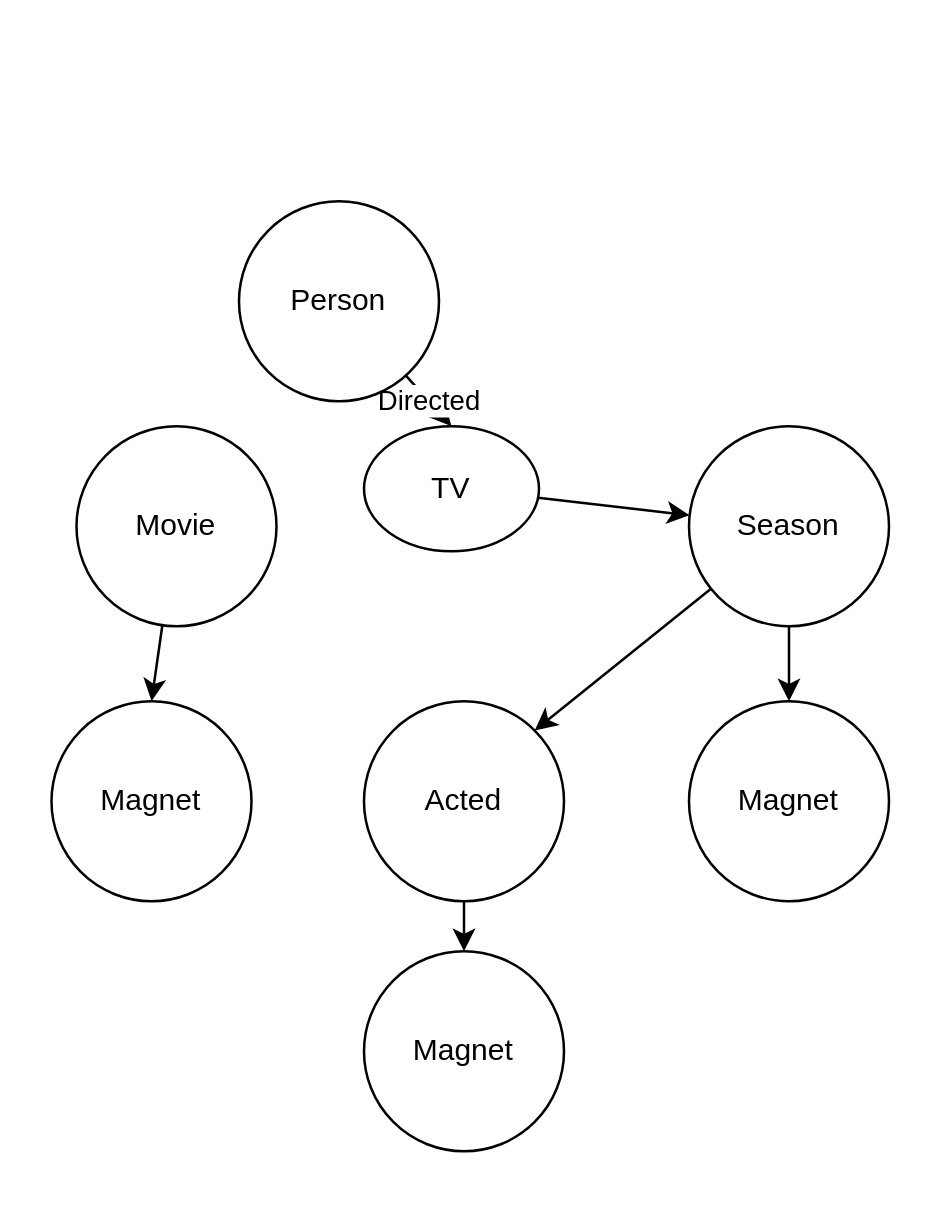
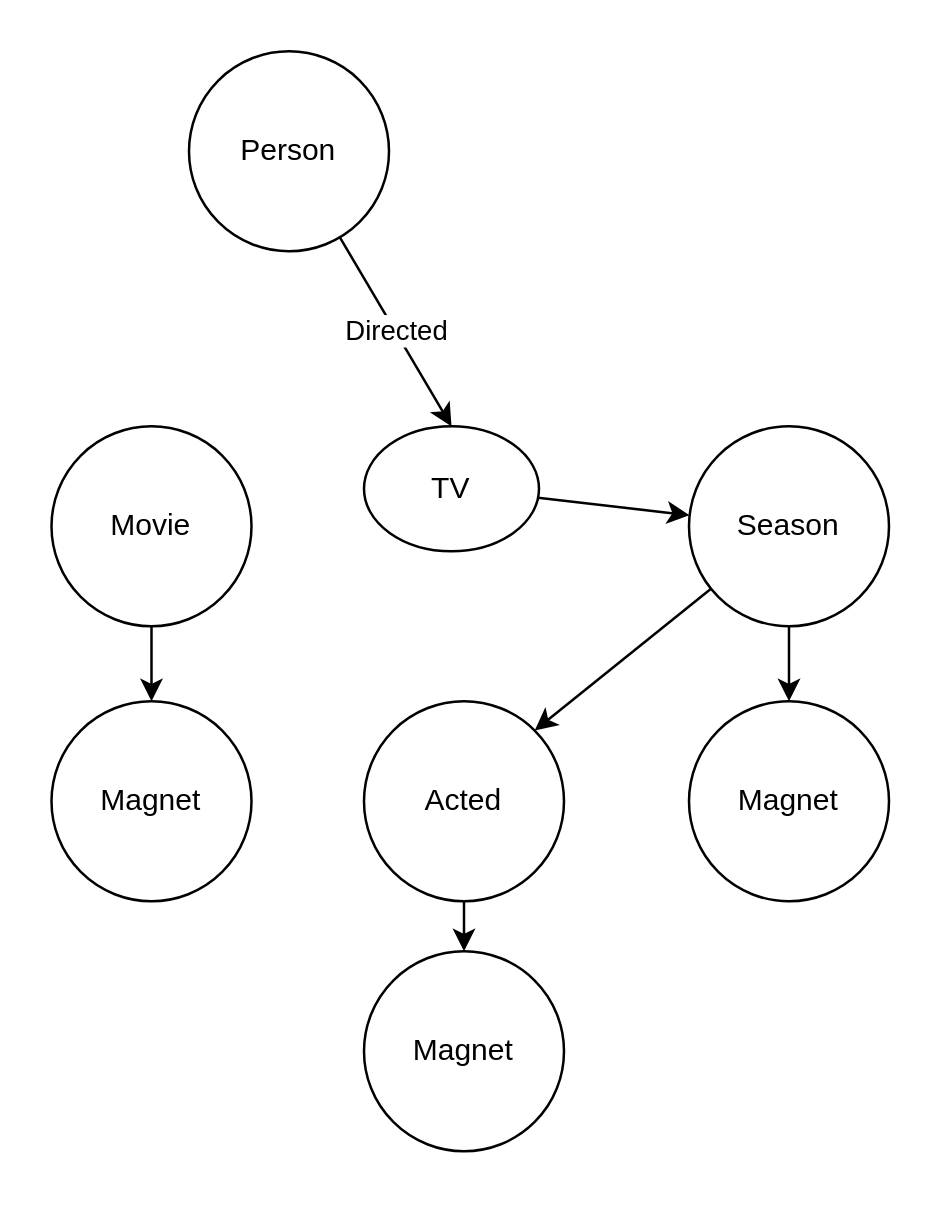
(339, 301) -> (289, 151)
(176, 526) -> (151, 526)
